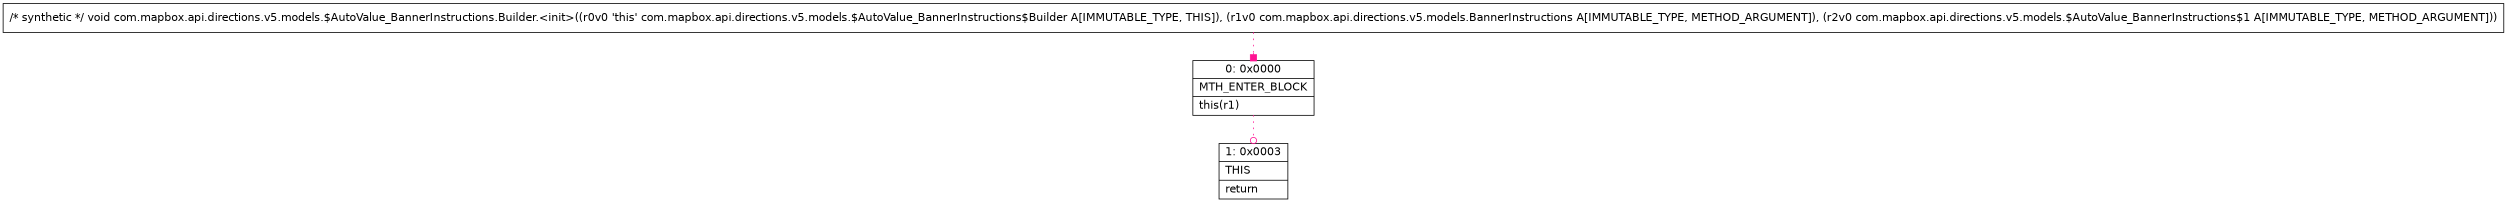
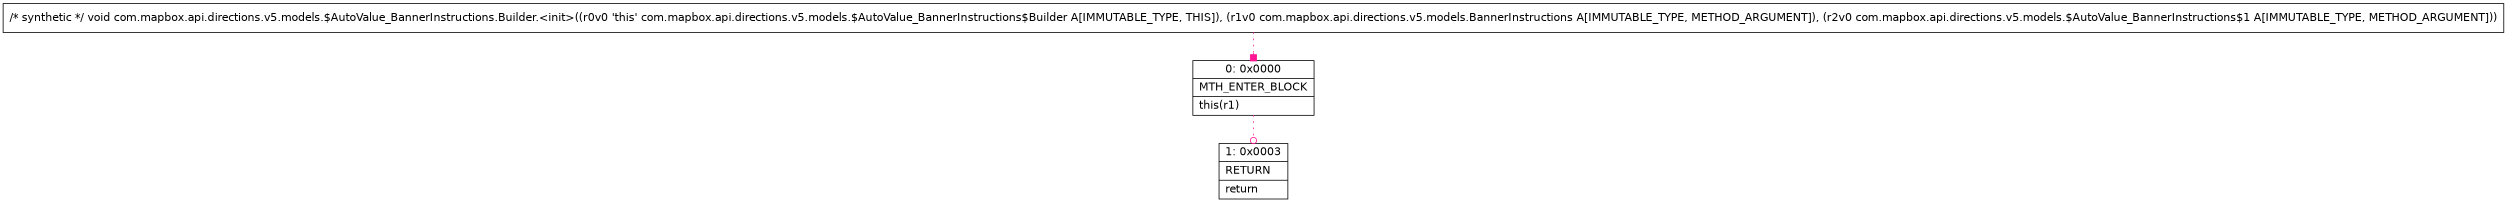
(1238, 170) -> (1248, 170)
